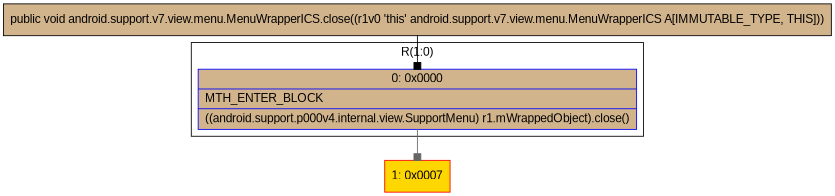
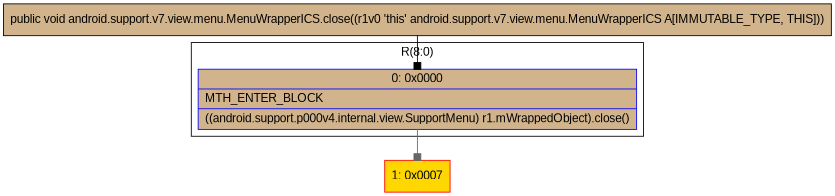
(417, 52) -> (417, 52)
